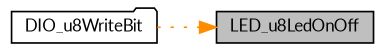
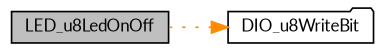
(178, 27) -> (190, 27)
